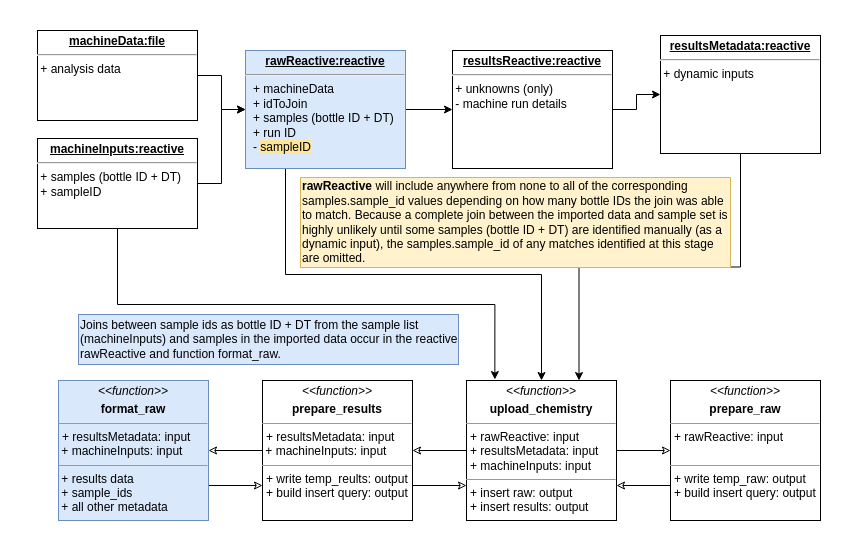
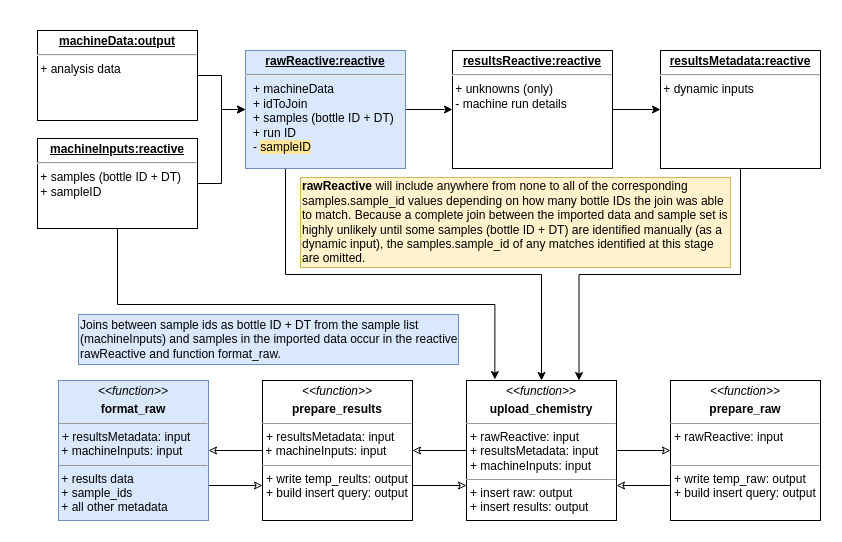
(85, 45) -> (95, 45)
(741, 95) -> (741, 110)
